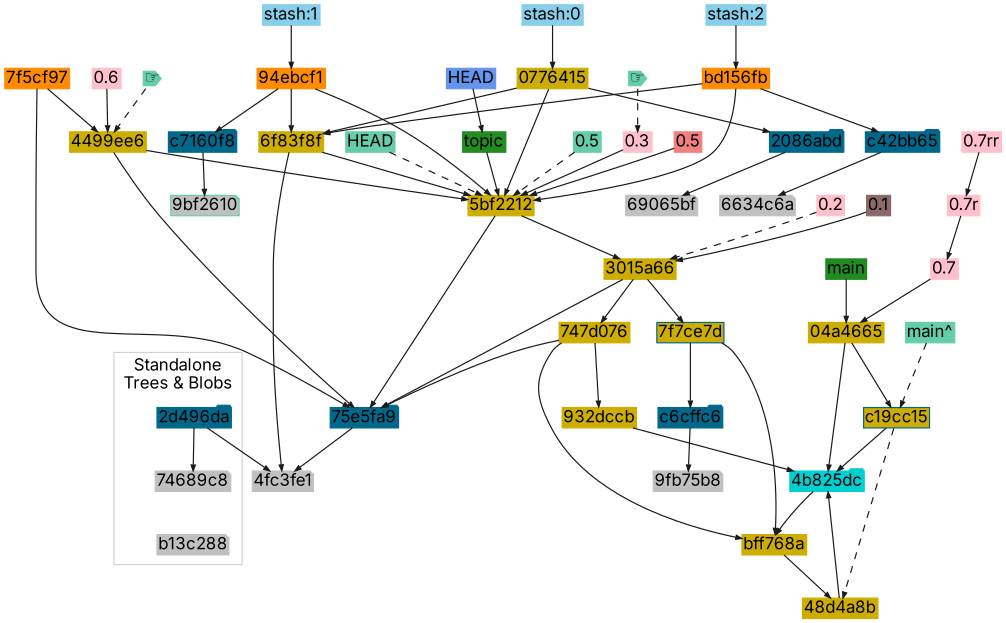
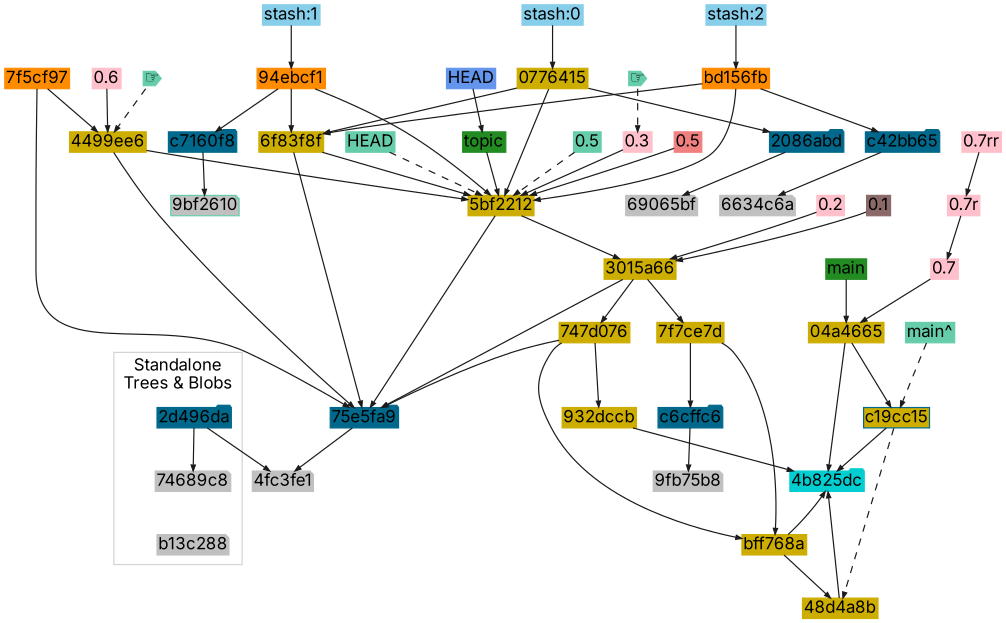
(747, 235) -> (747, 235)
(273, 308) -> (327, 277)
(690, 333) -> (690, 333)
(796, 510) -> (806, 516)
